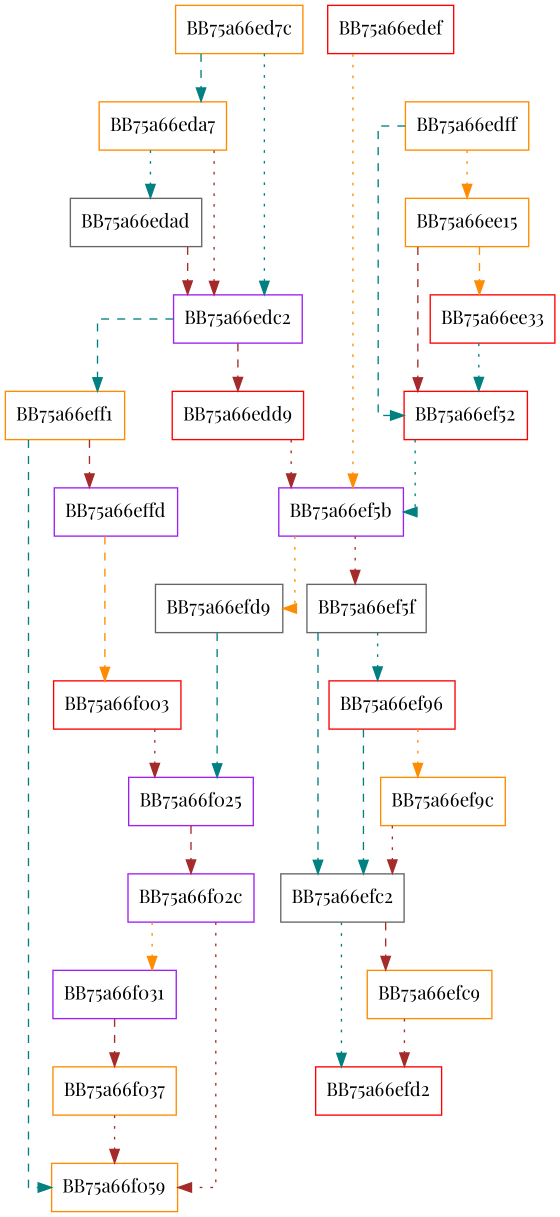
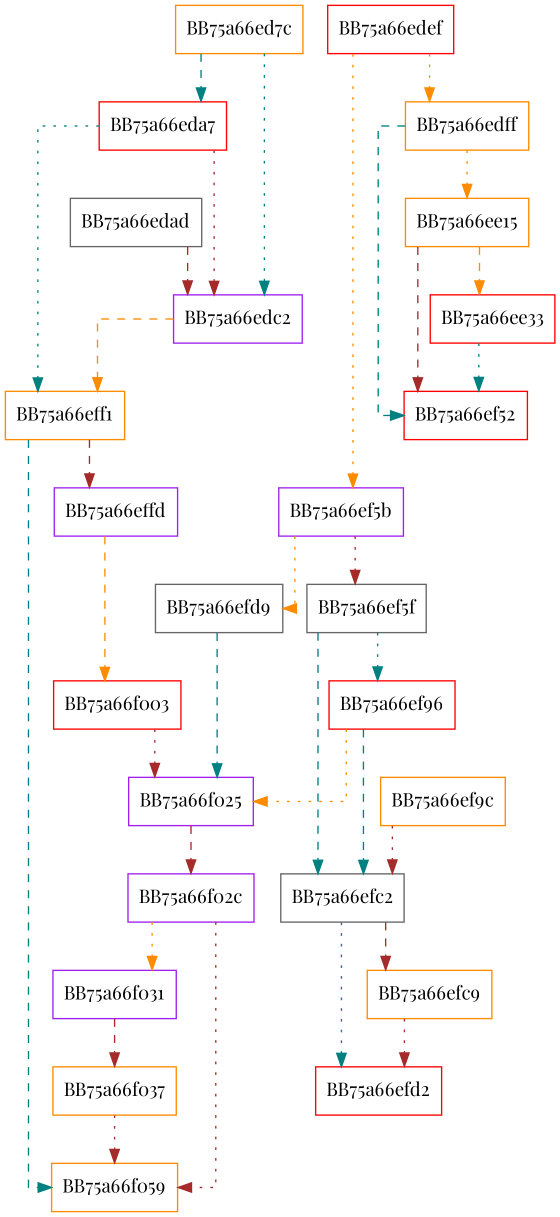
none -> (430, 71)
(163, 126) -> (163, 126)
(150, 167) -> (38, 221)
(106, 319) -> (106, 319)
(238, 415) -> none
(415, 476) -> none
(418, 746) -> (343, 801)
